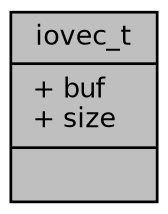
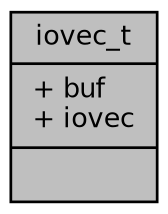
(75, 119) -> (84, 119)
